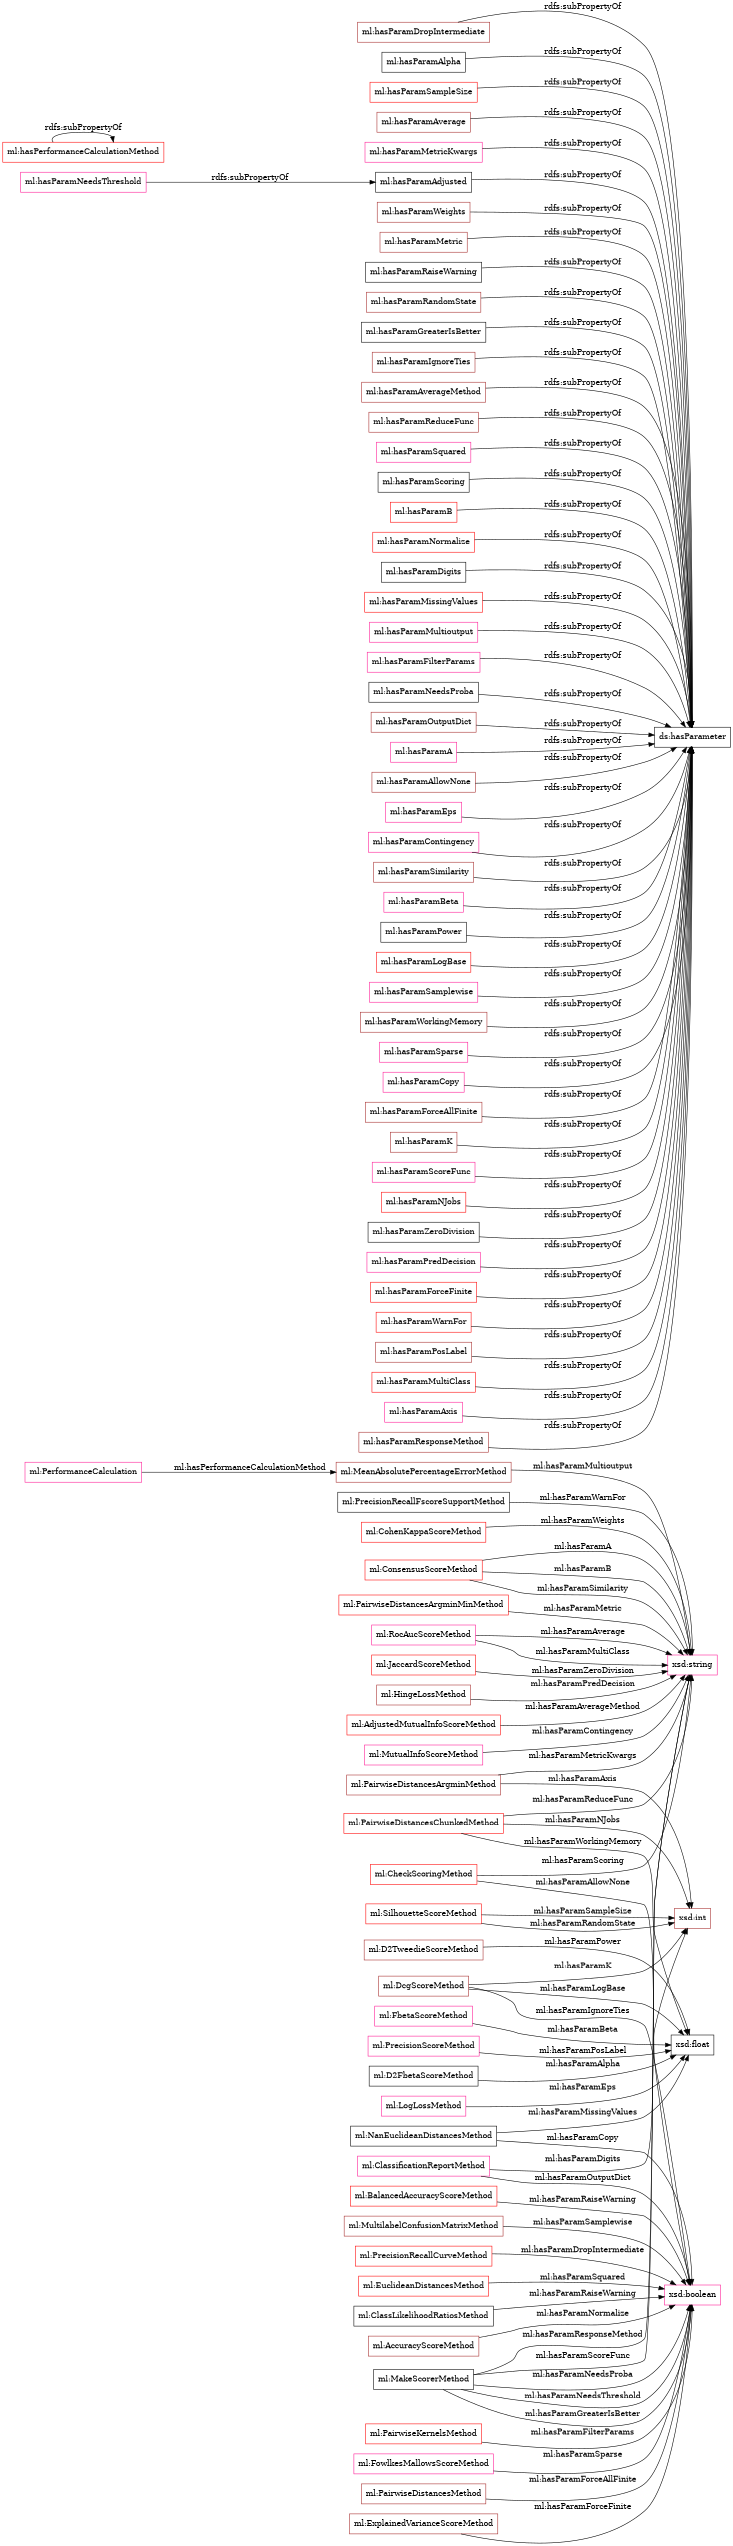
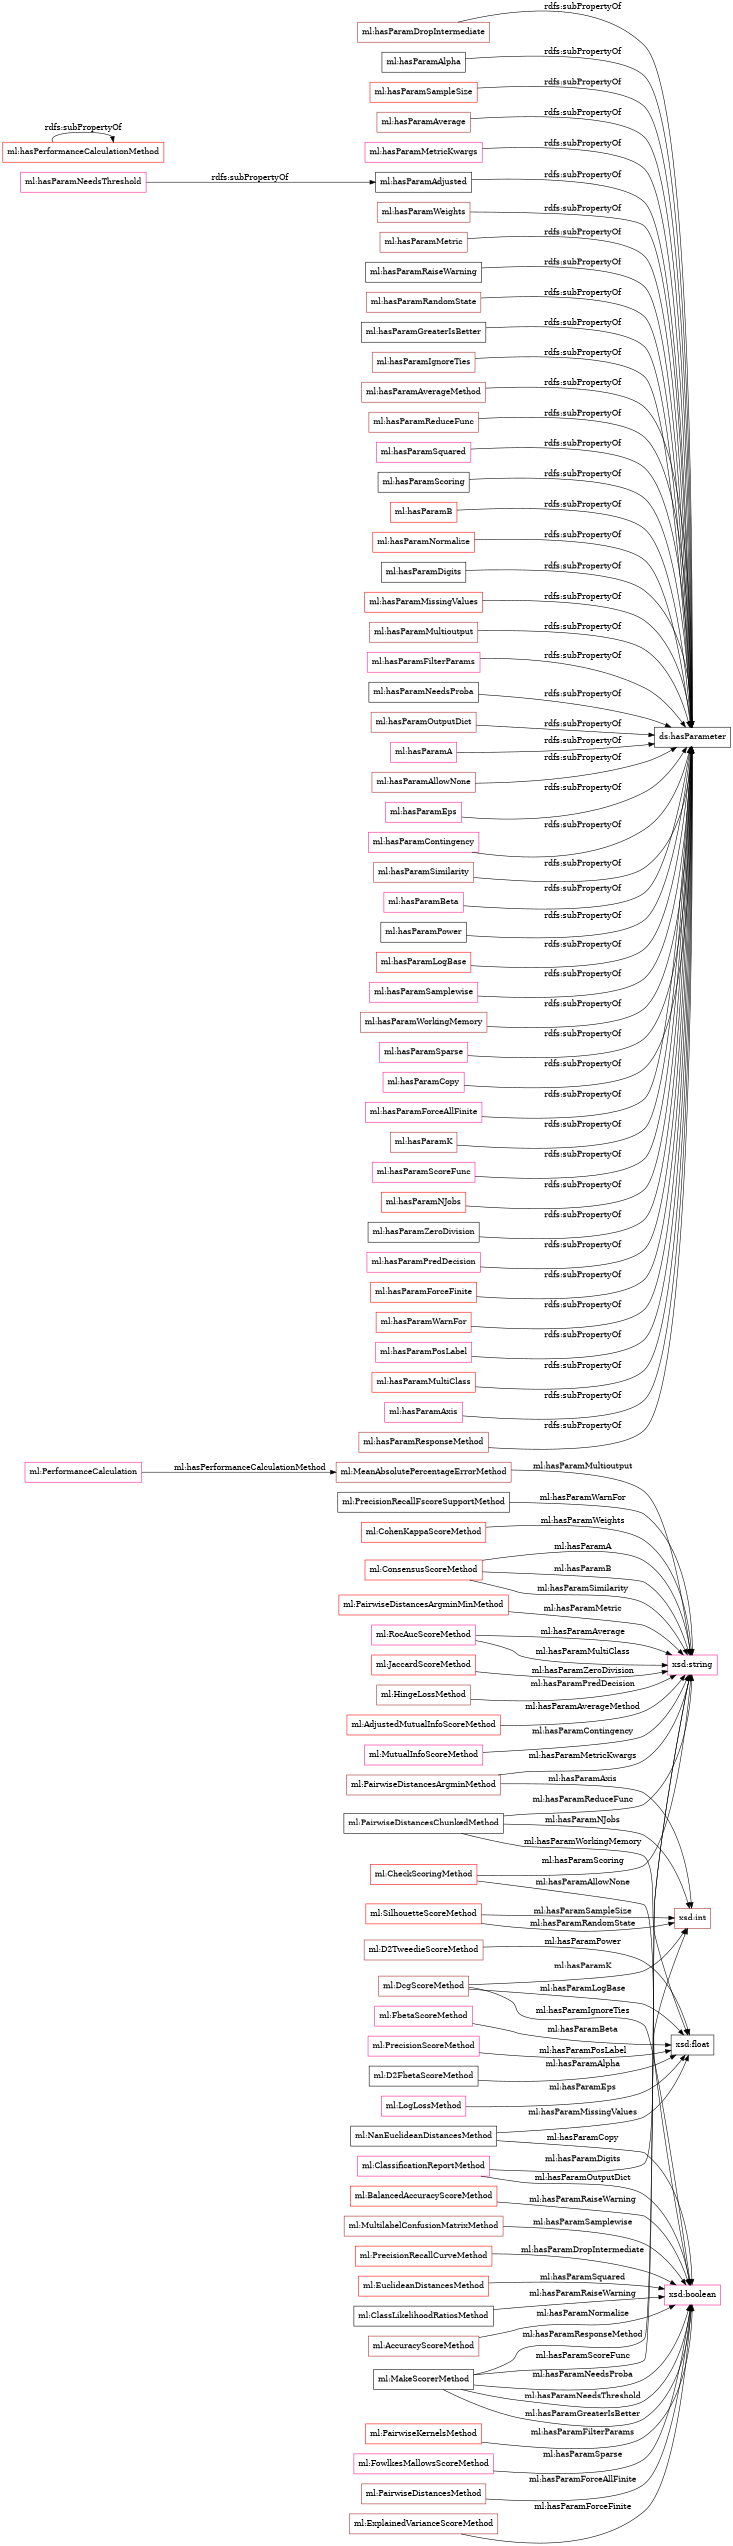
(424, 632) -> (424, 632)
(424, 1112) -> (424, 1112)
(424, 1352) -> (424, 1352)
(424, 1823) -> (424, 1823)
